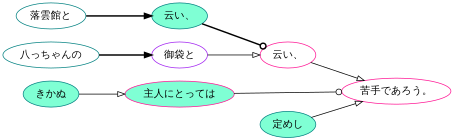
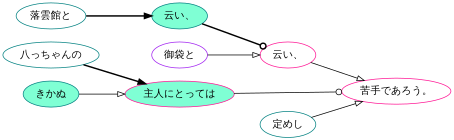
(122, 55) -> (111, 73)
(288, 124) -> (288, 124)
